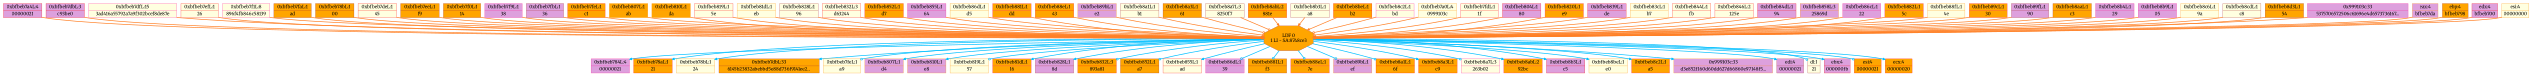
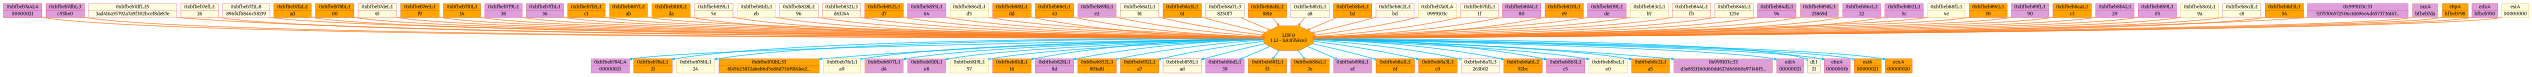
(1904, 11) -> (1904, 11)
